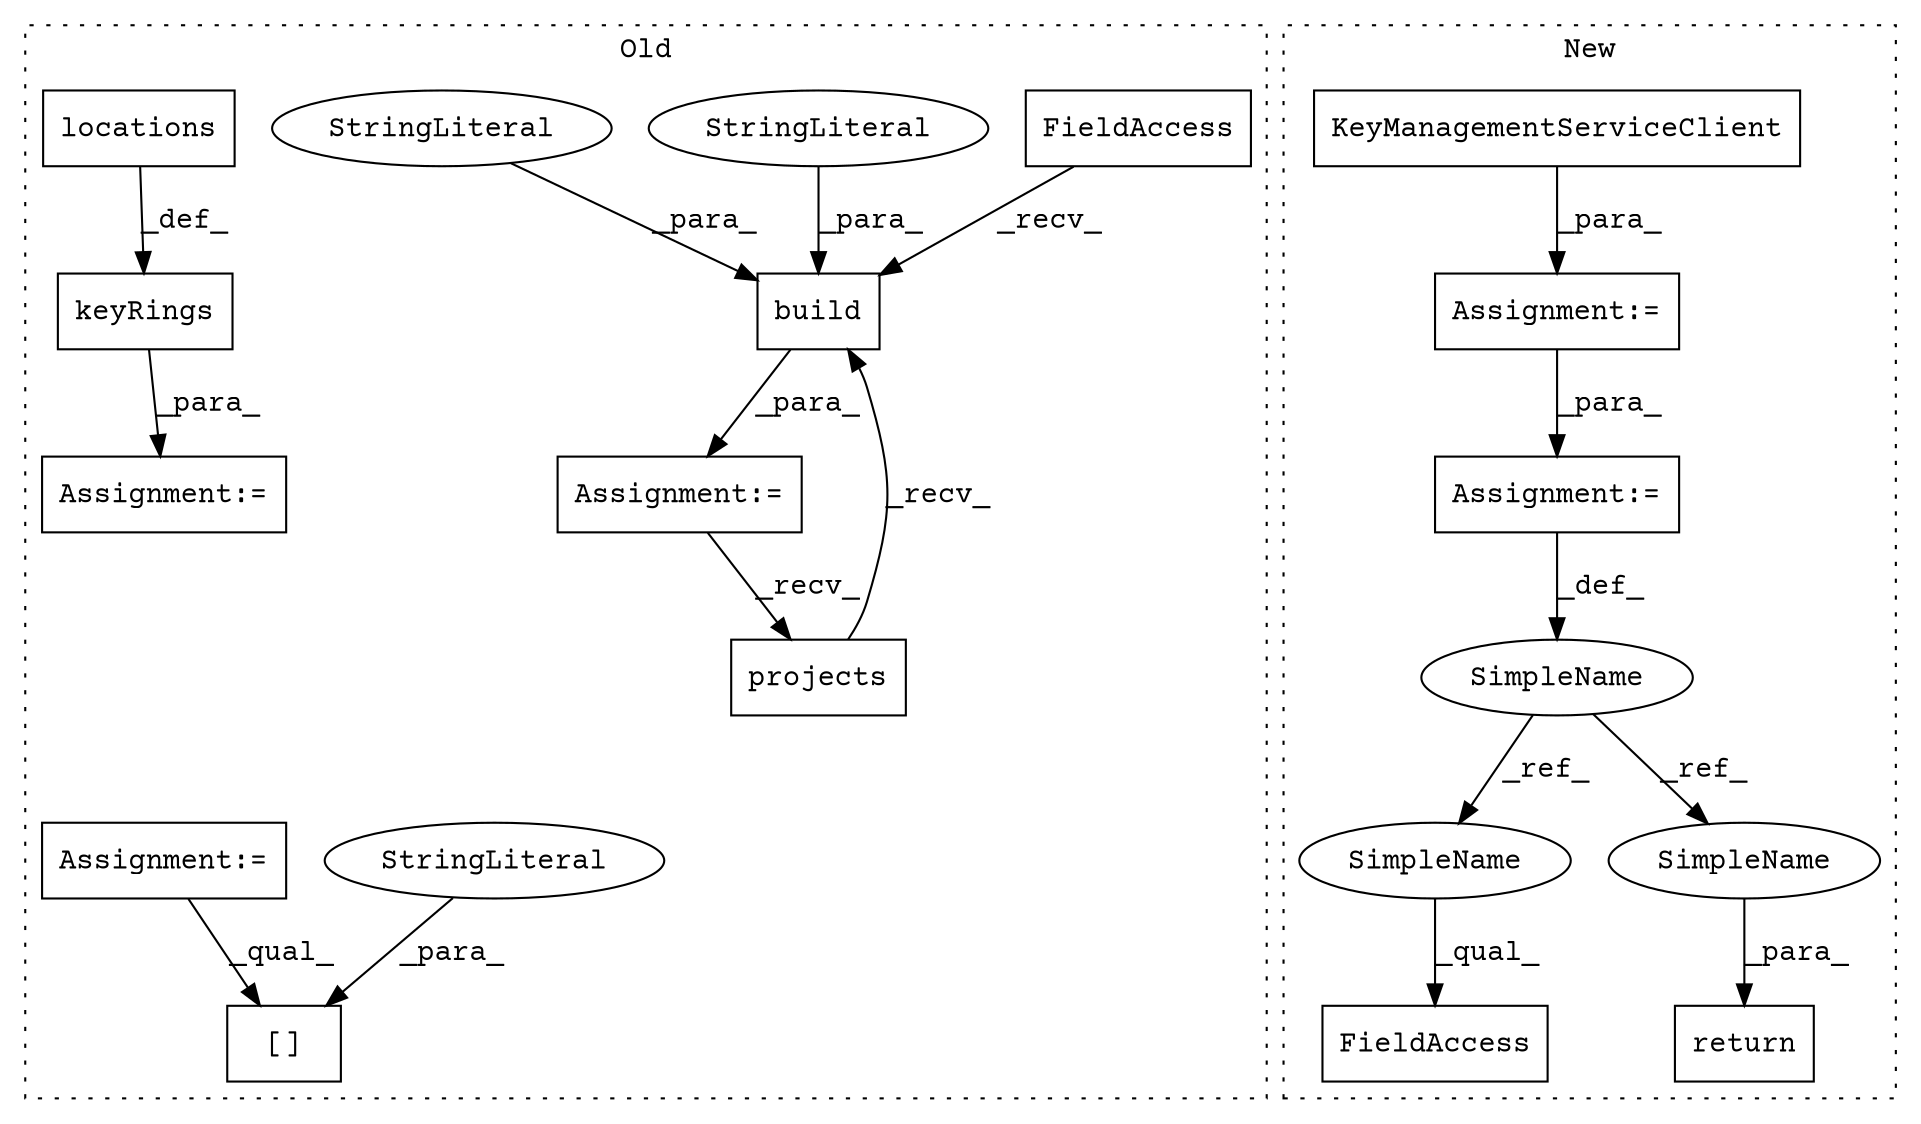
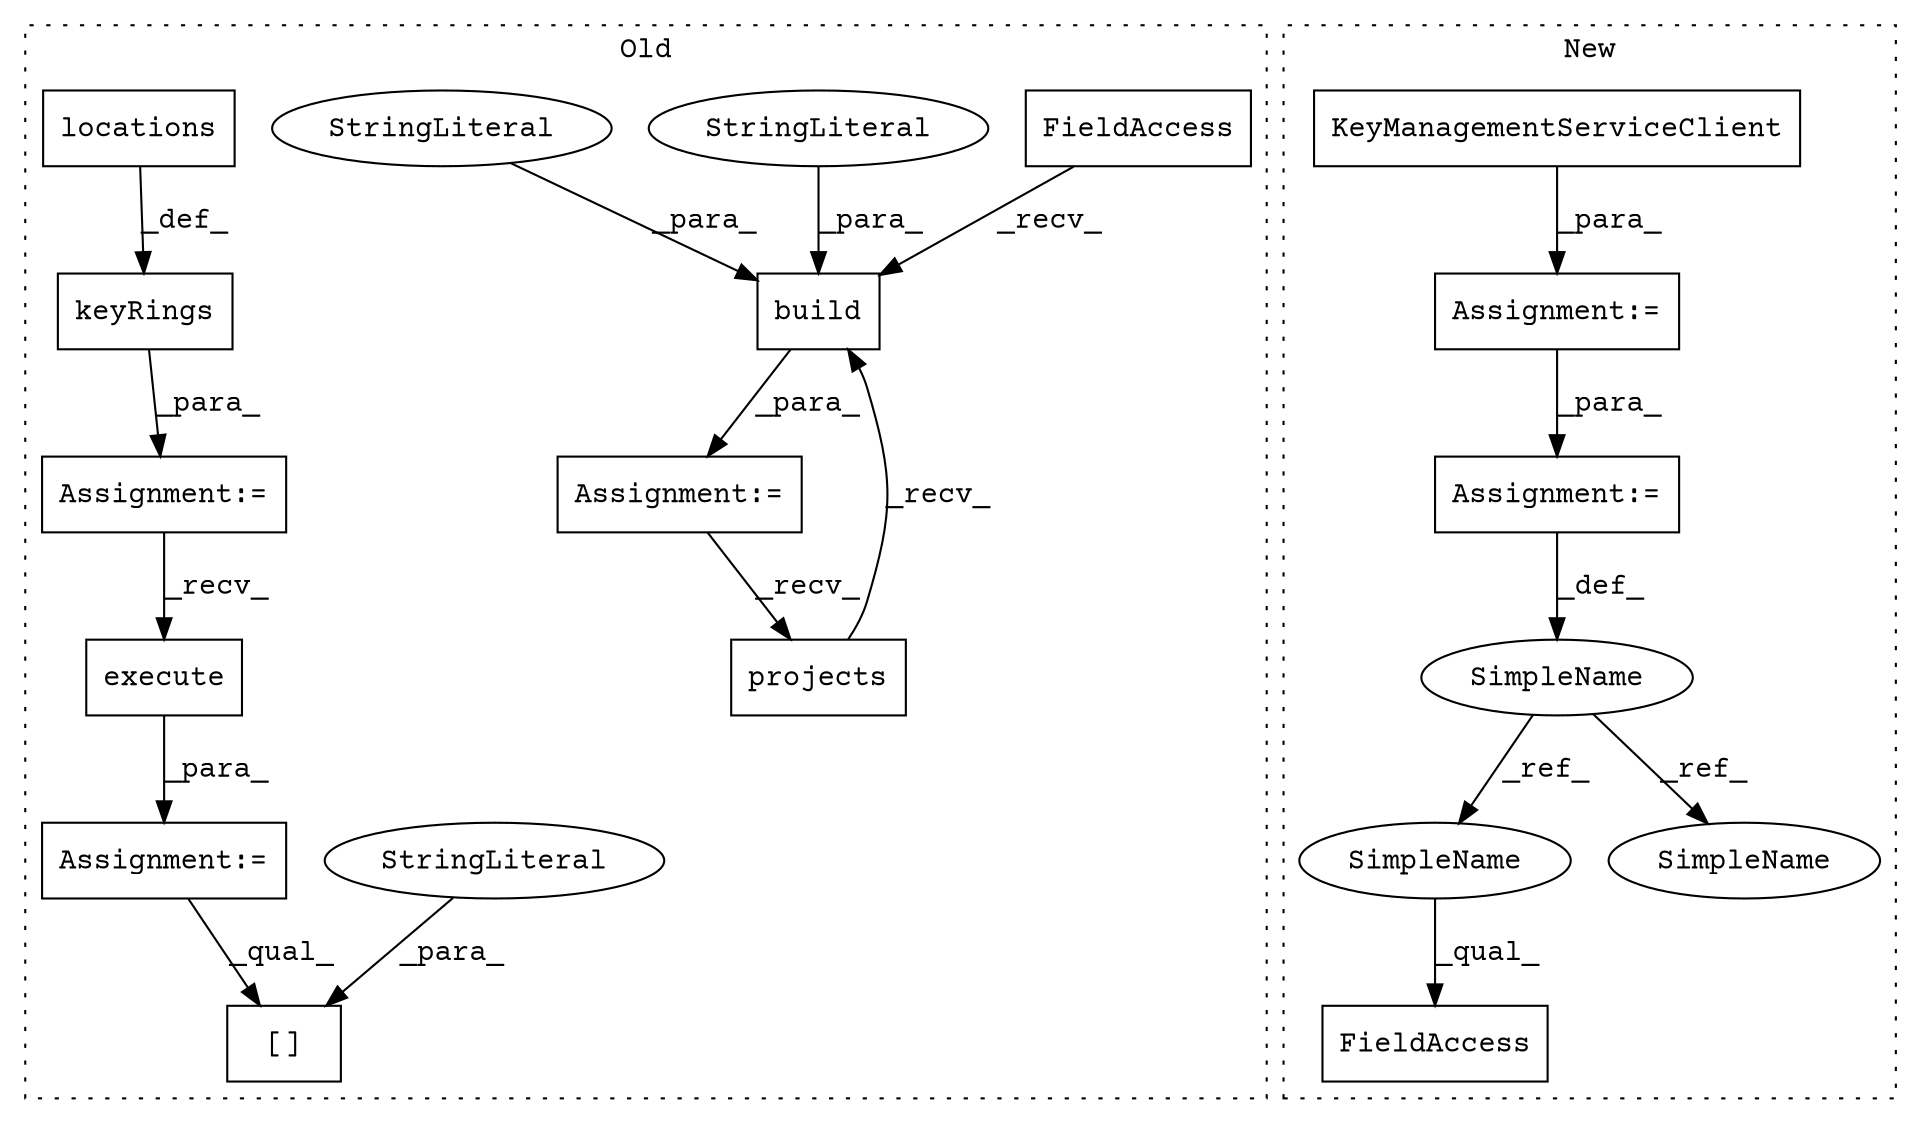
none -> (164, 678)
(1744, 1044) -> none
